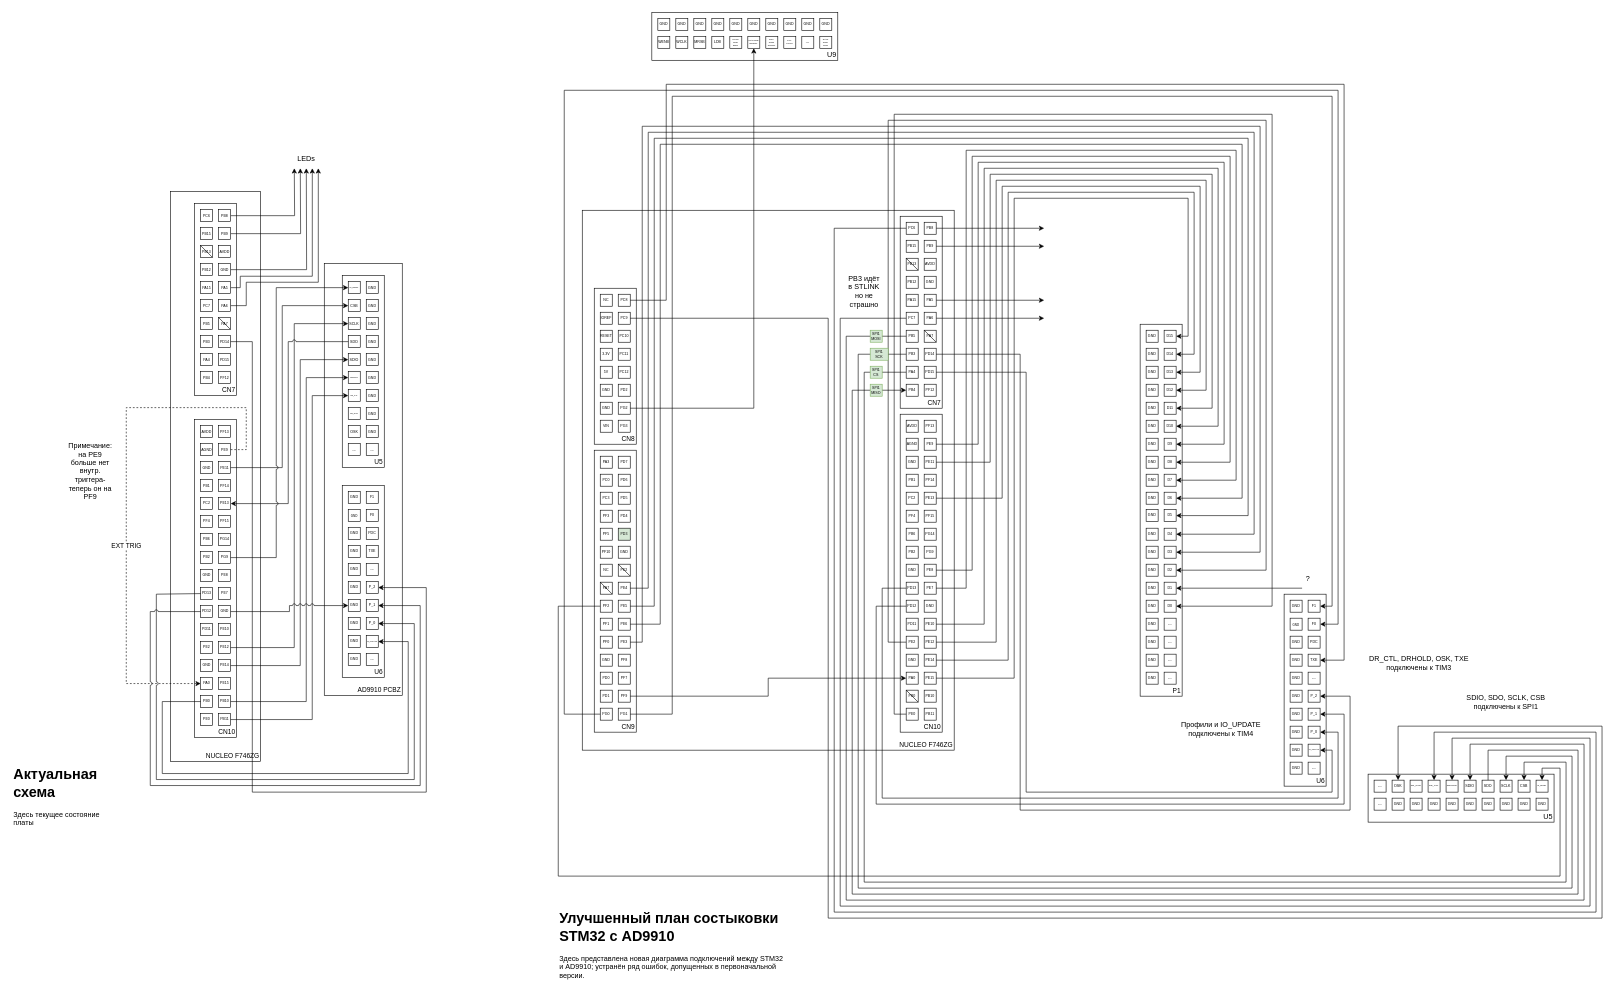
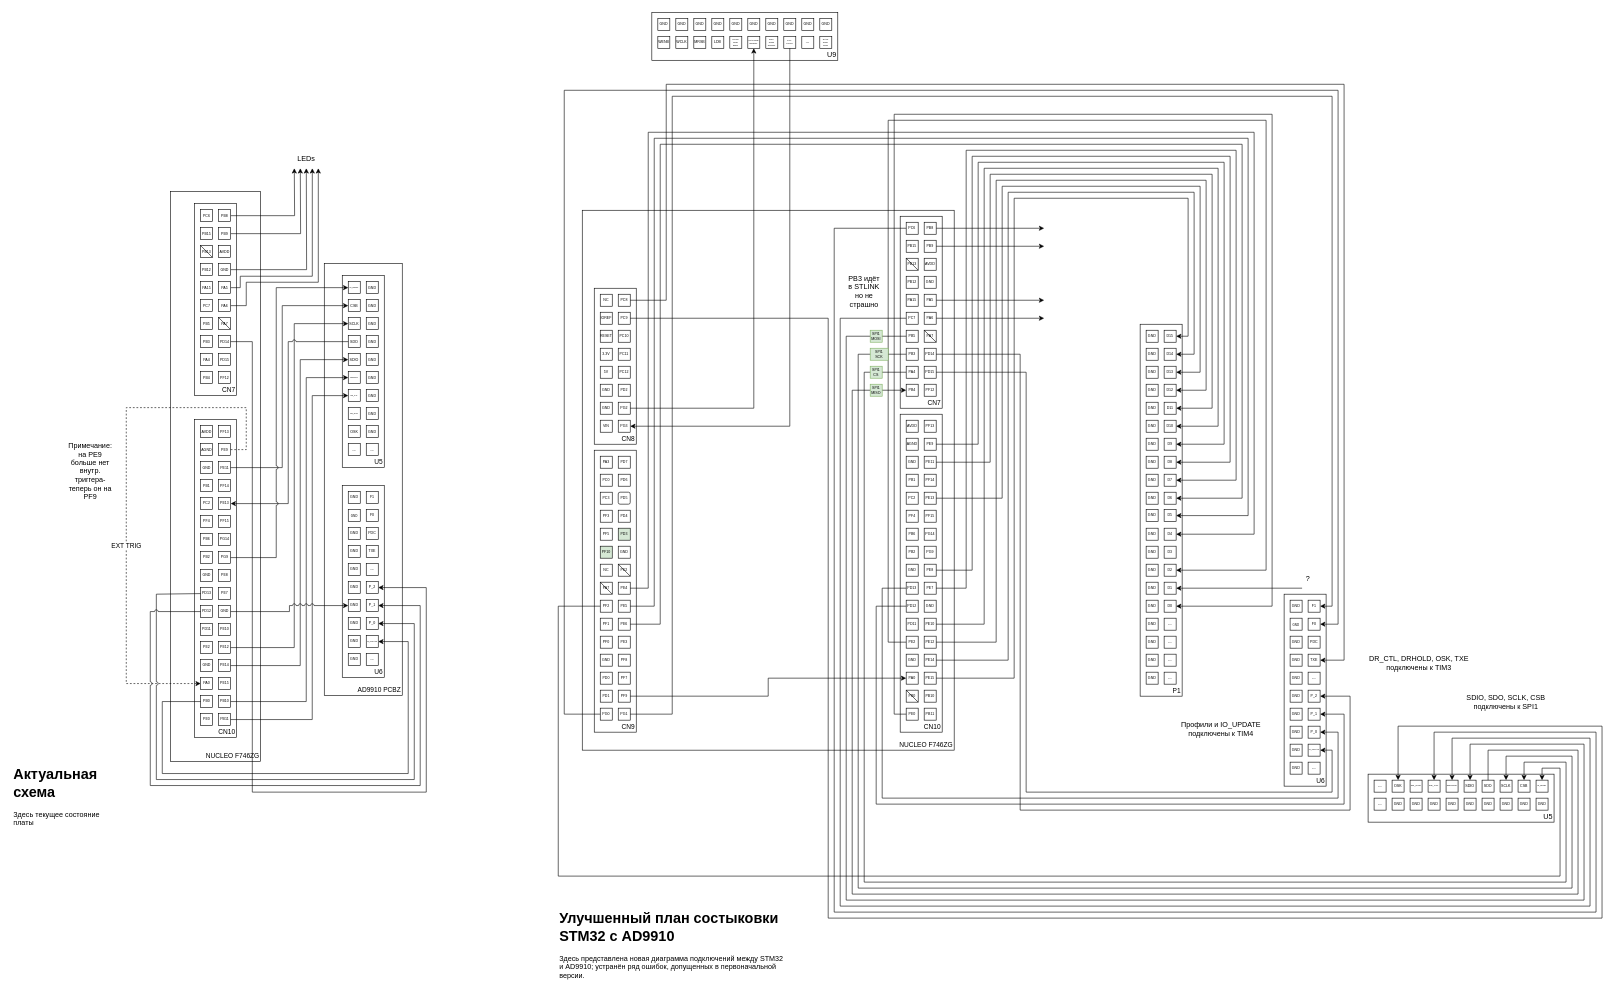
(1259, 126) -> none
none -> (635, 426)
(624, 498) -> (624, 498)
(606, 552) -> (606, 552)
